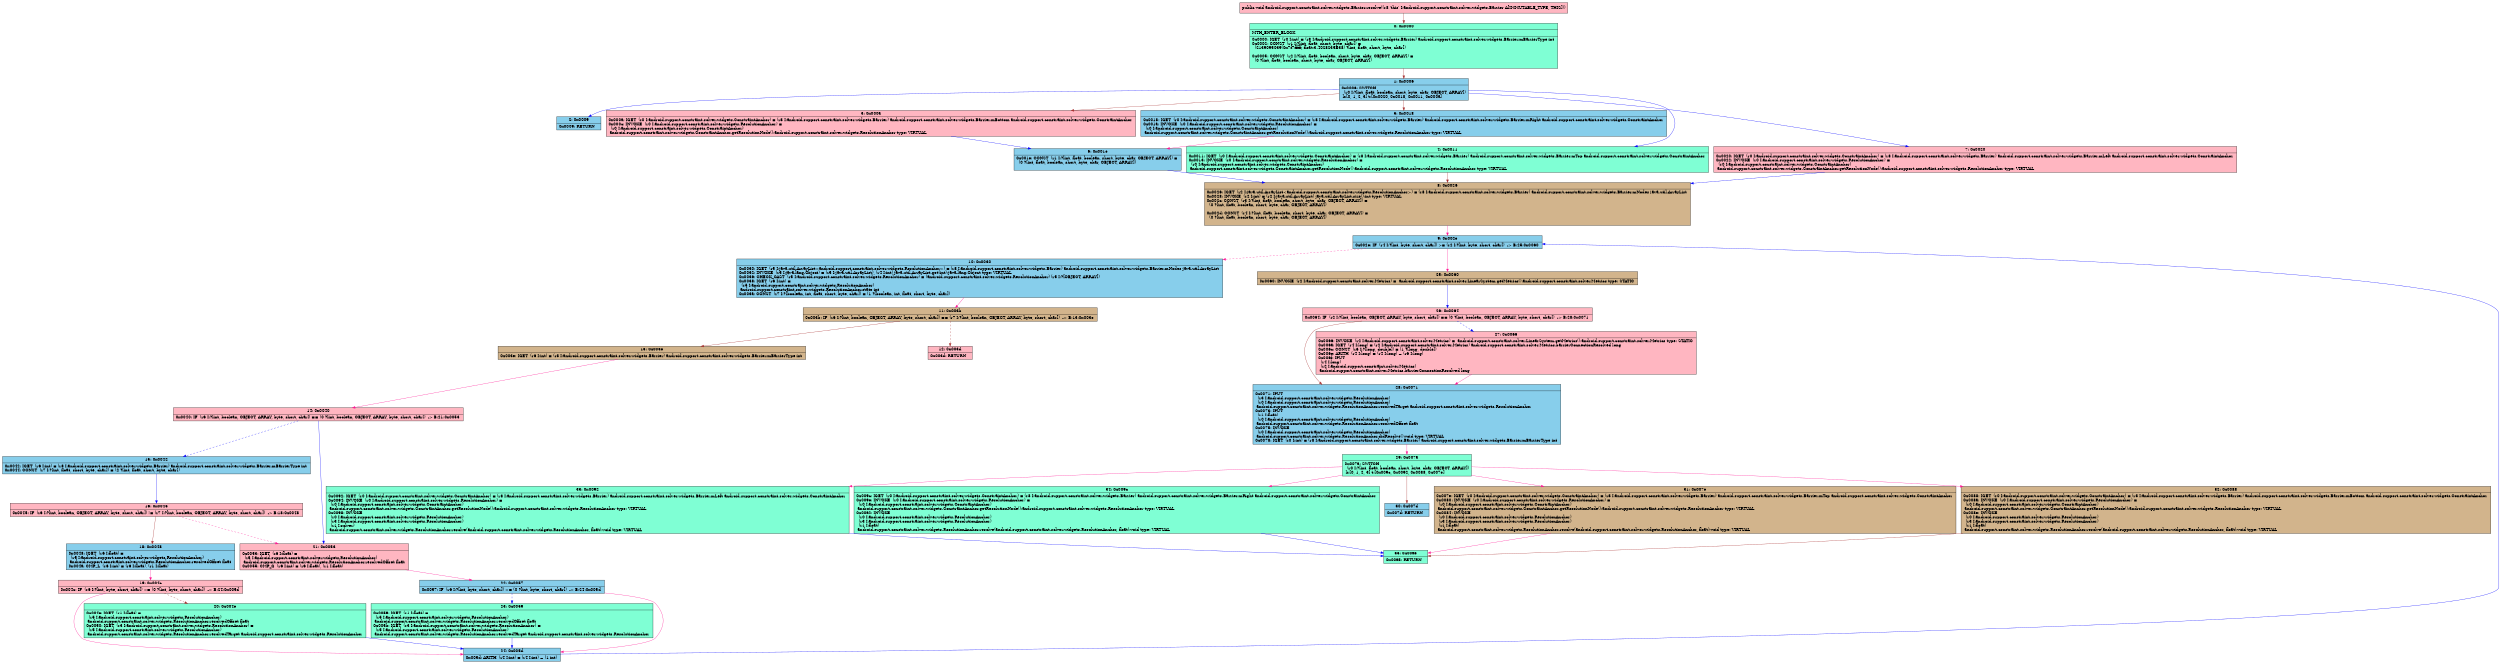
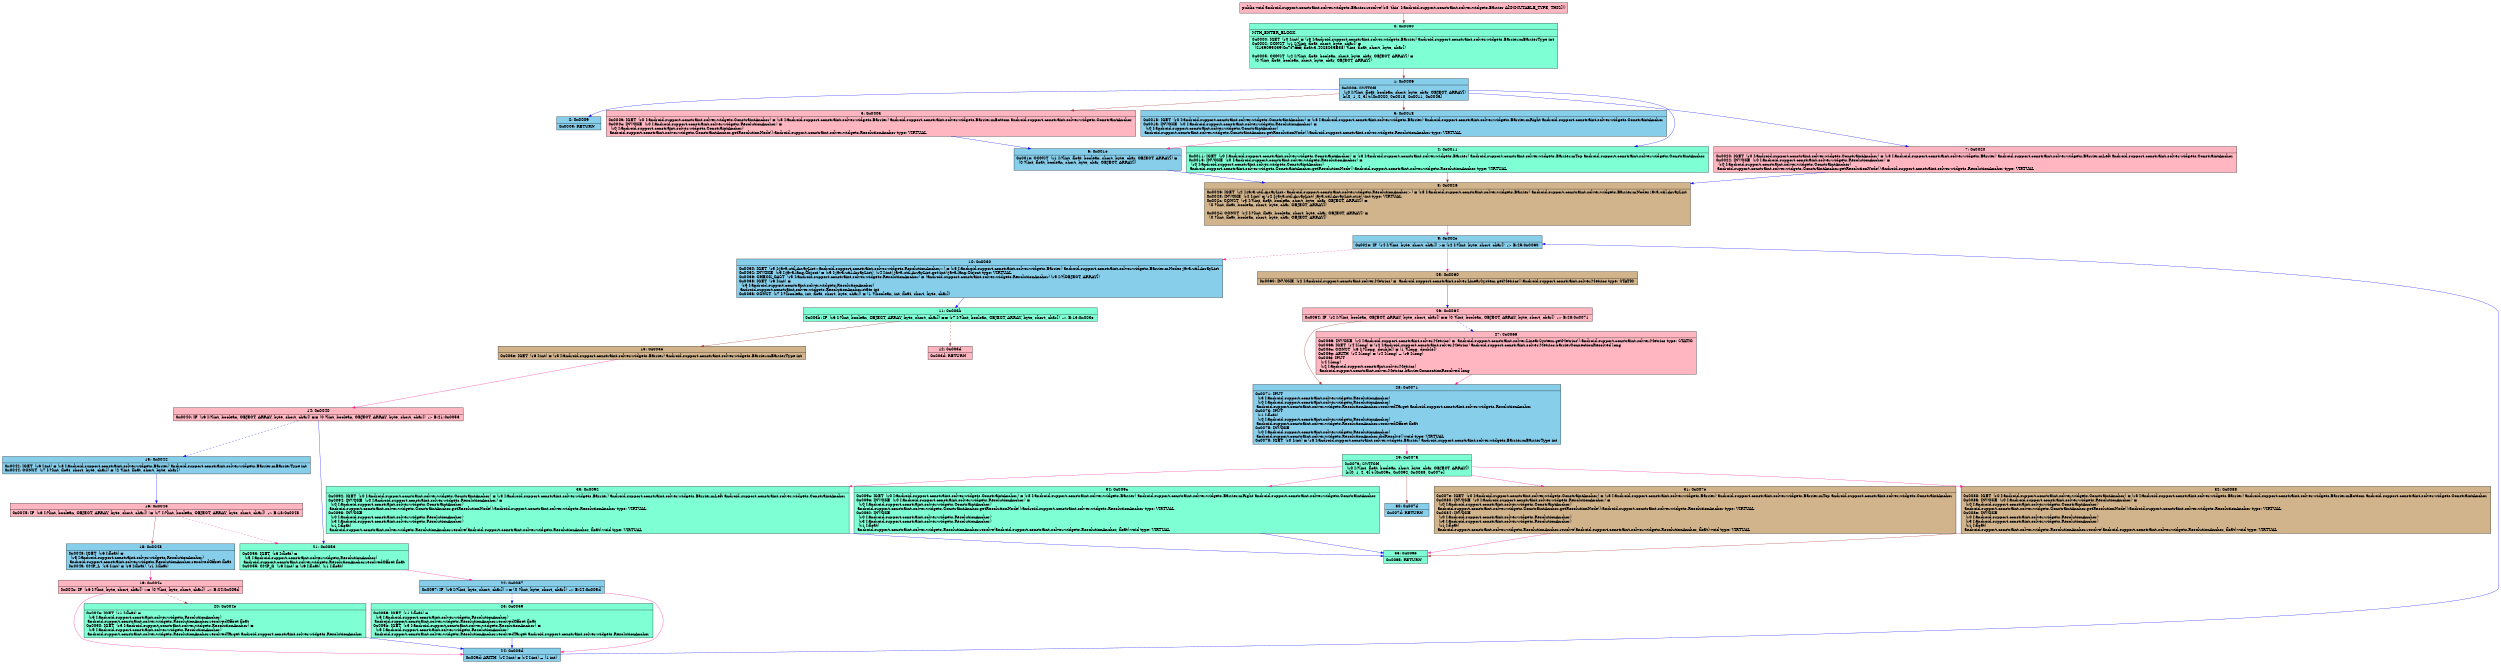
(961, 302) -> (961, 302)
(950, 315) -> (950, 315)
(342, 526) -> (340, 526)
(324, 557) -> (324, 557)
